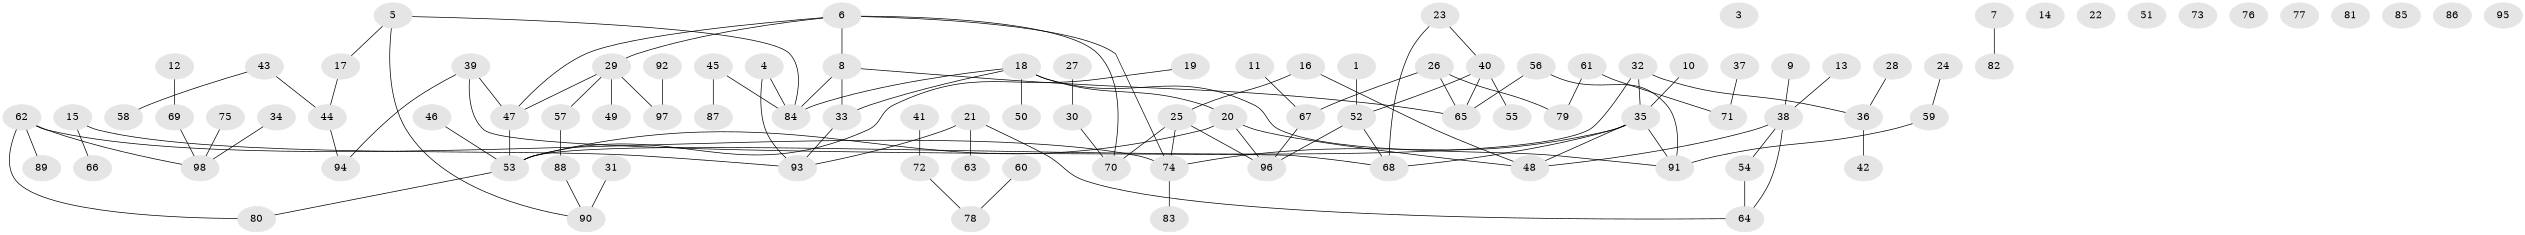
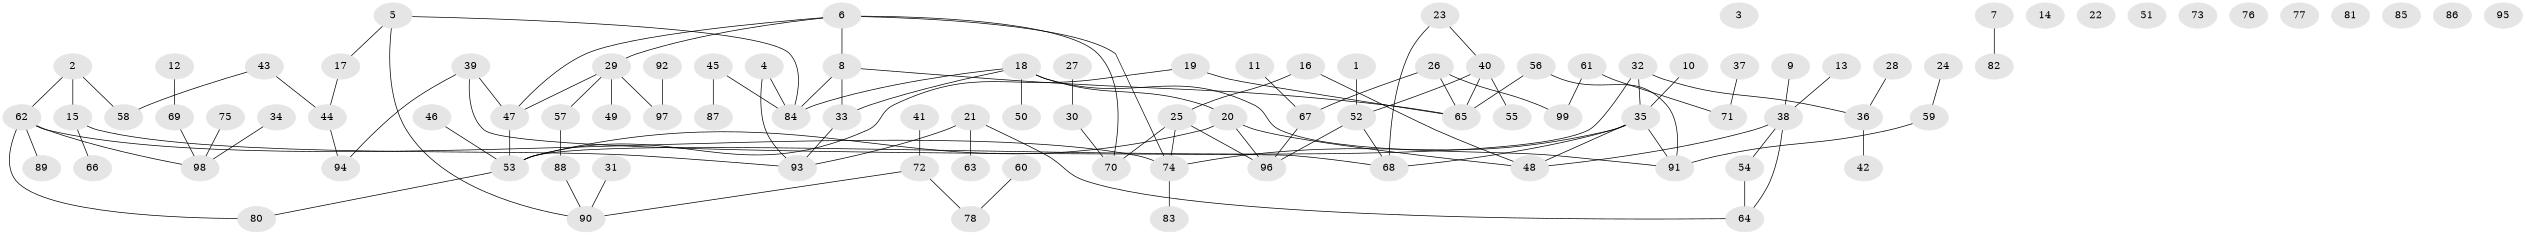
none -> (73, 66)
none -> (1313, 93)
(1563, 117) -> (1563, 117)
none -> (753, 194)
